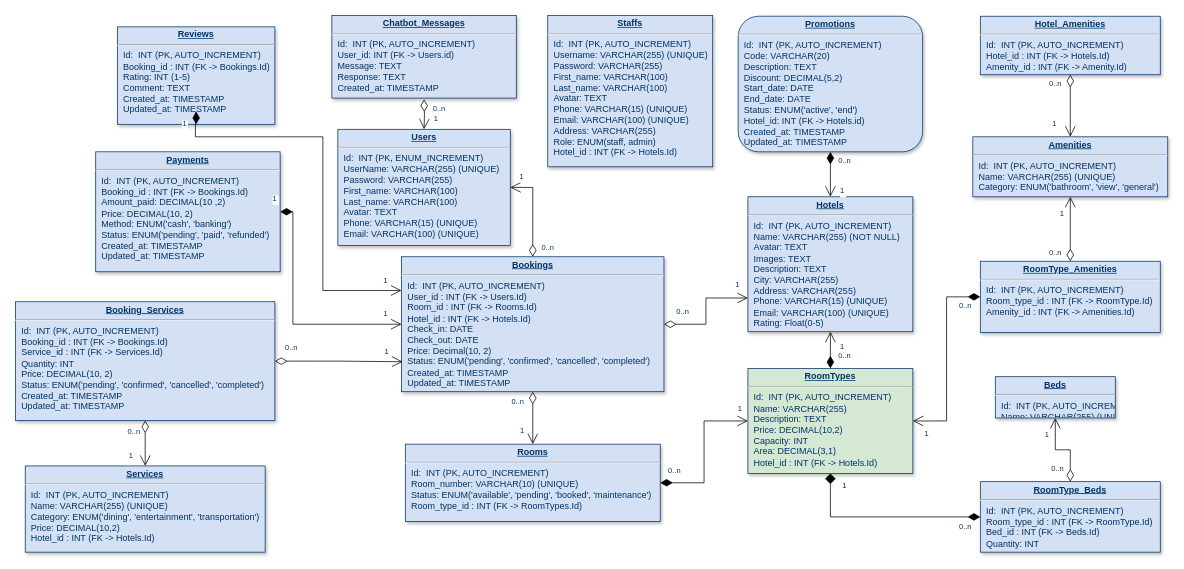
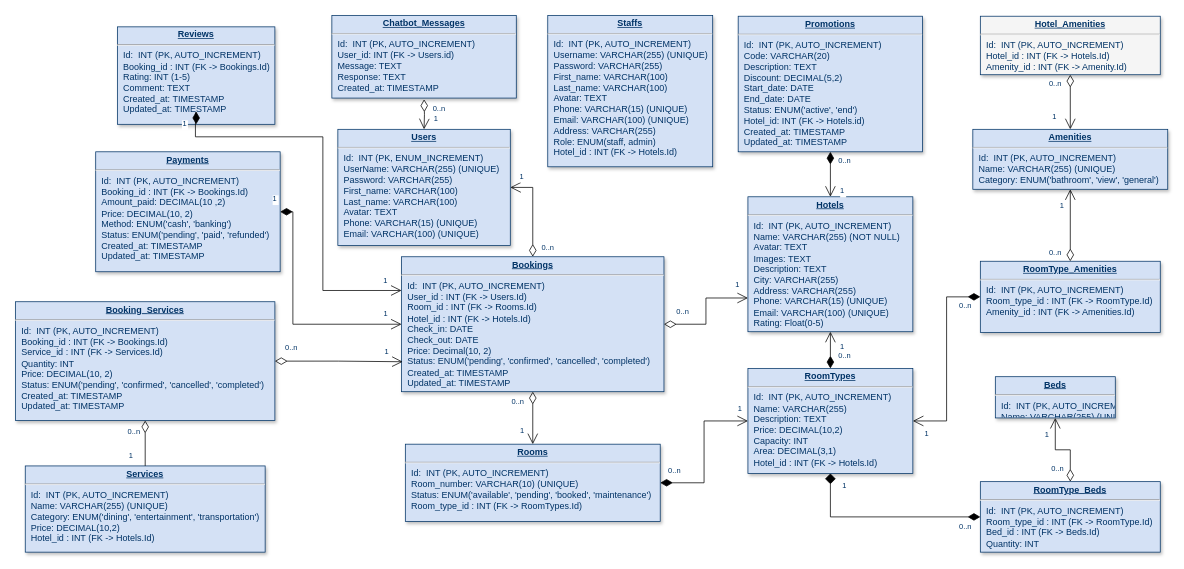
(1071, 45) -> (1071, 45)
(831, 84) -> (831, 84)
(1071, 167) -> (1071, 159)
(831, 421) -> (831, 421)
(145, 460) -> (145, 461)
